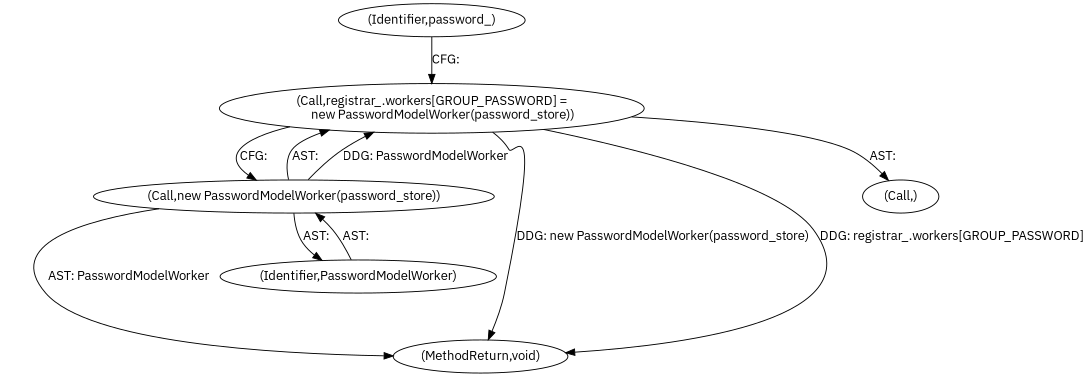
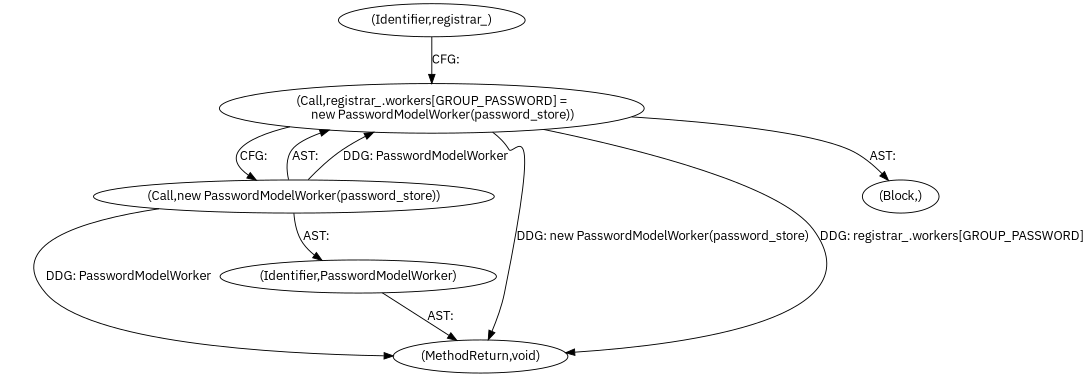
(432, 20) -> (432, 20)
(901, 197) -> (901, 197)
(339, 238) -> (416, 314)
(129, 277) -> (129, 277)
